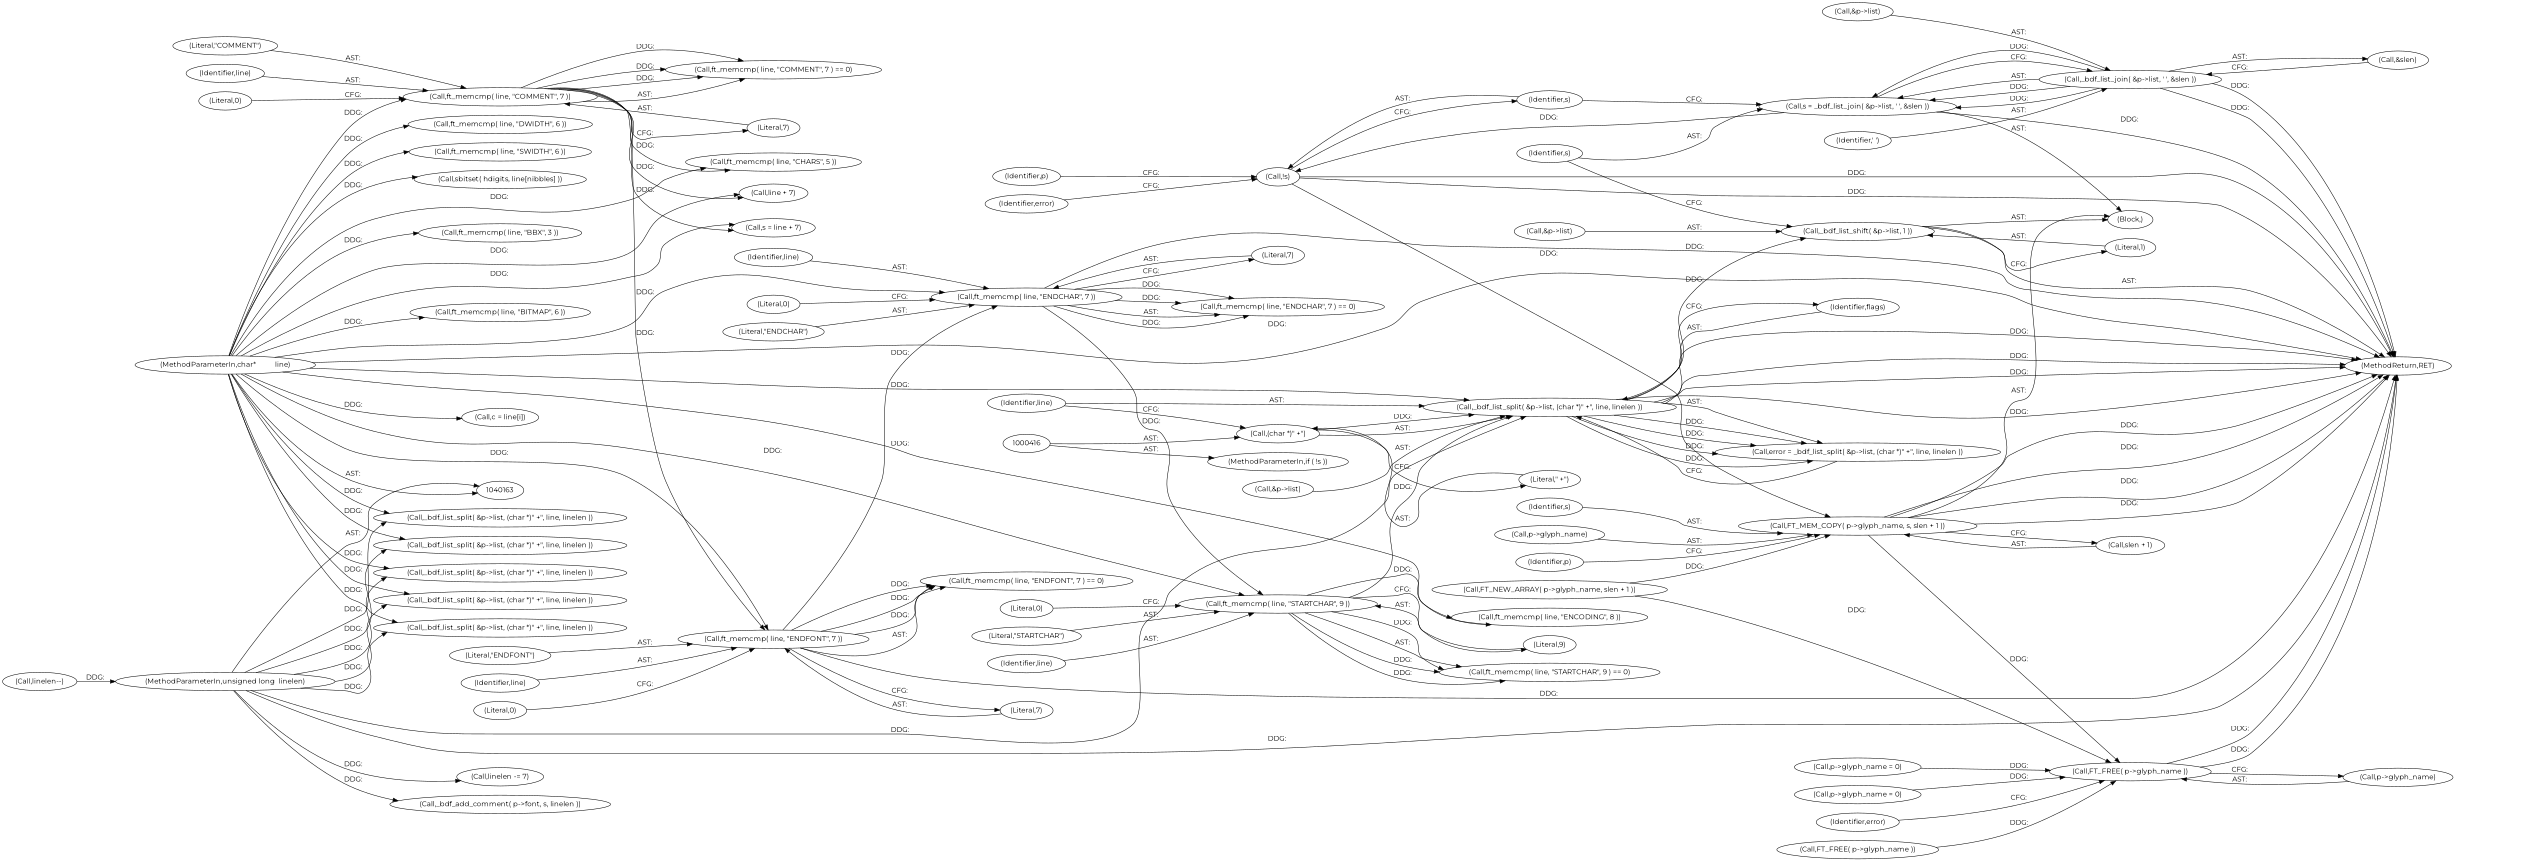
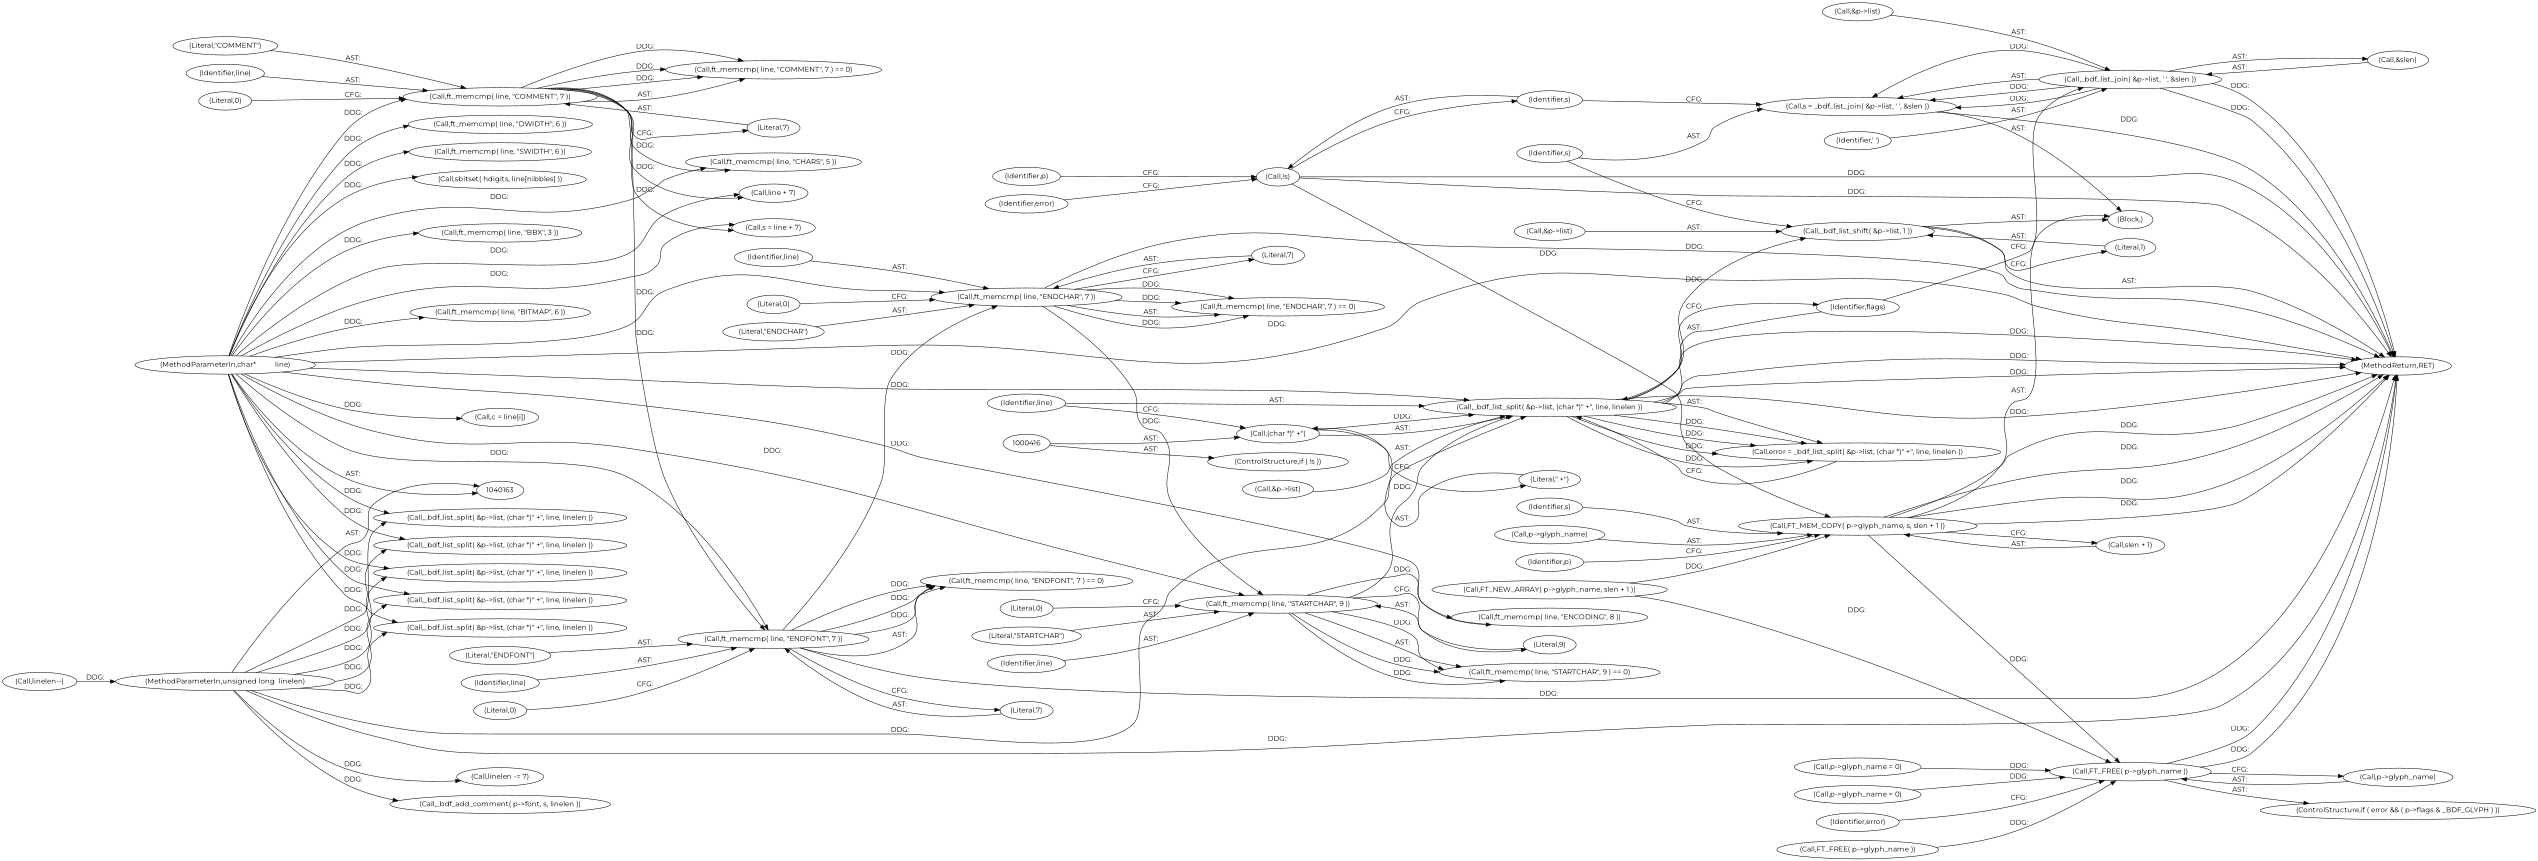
(1979, 64) -> (2036, 228)
(2241, 68) -> (2241, 68)
(1540, 127) -> none
(1278, 462) -> (1278, 462)
none -> (2398, 810)
